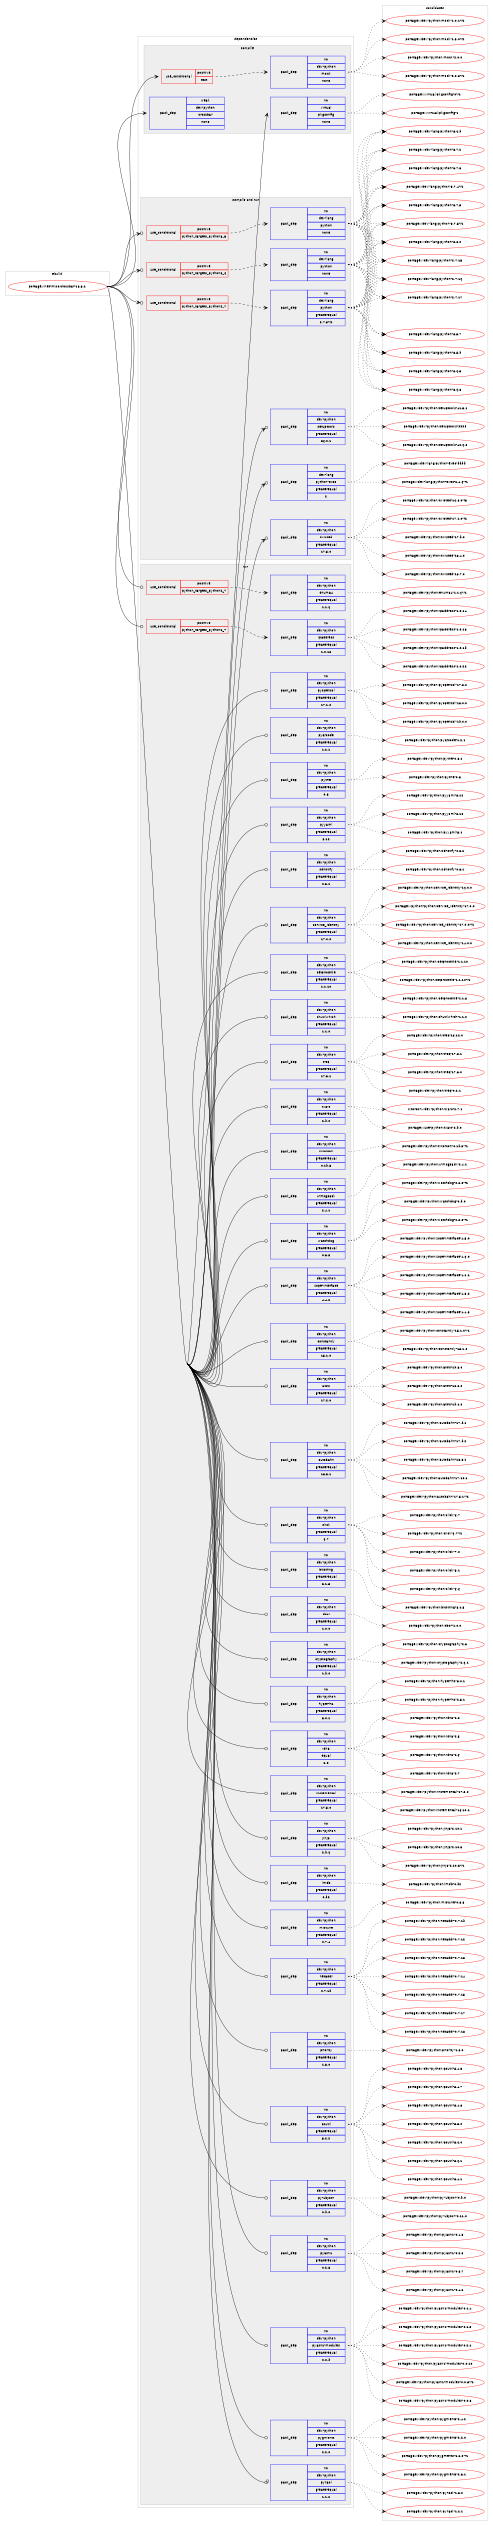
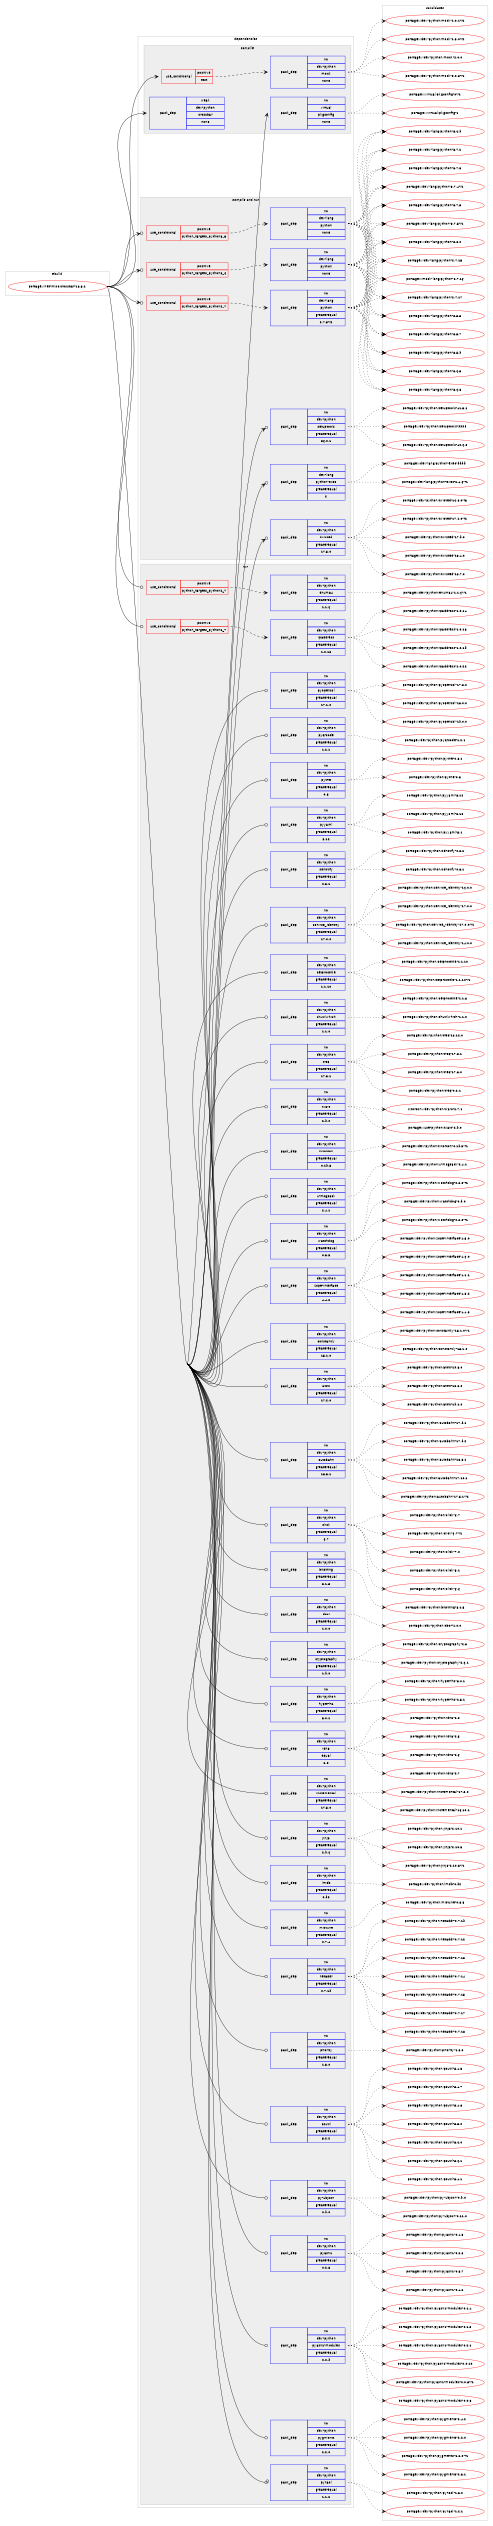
(435, 279) -> (435, 279)
none -> (435, 316)
(435, 906) -> (435, 906)
